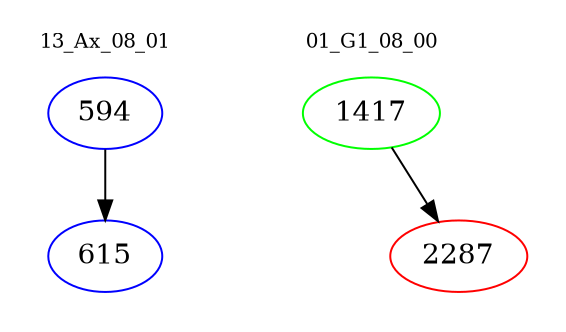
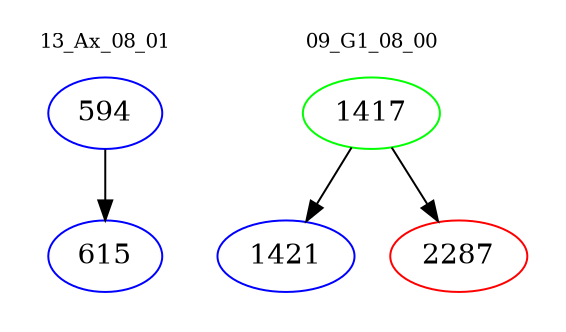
(372, 43) -> (372, 43)
none -> (286, 256)
